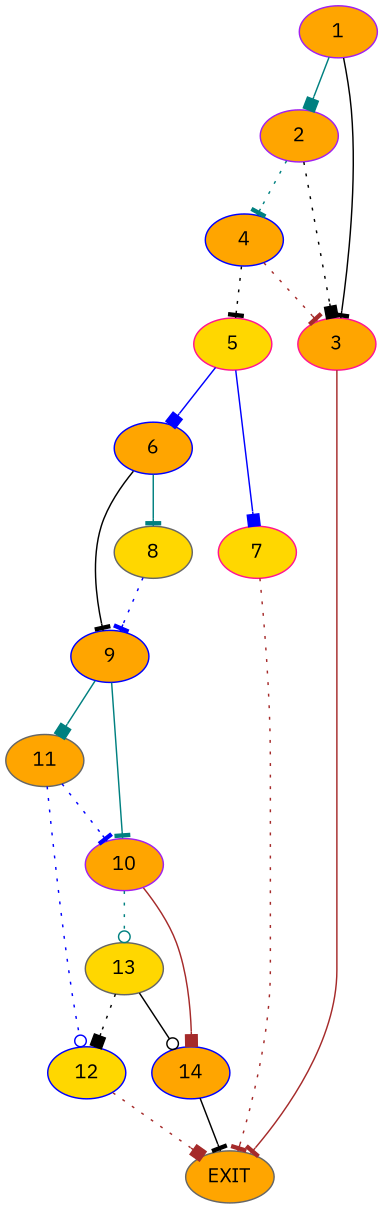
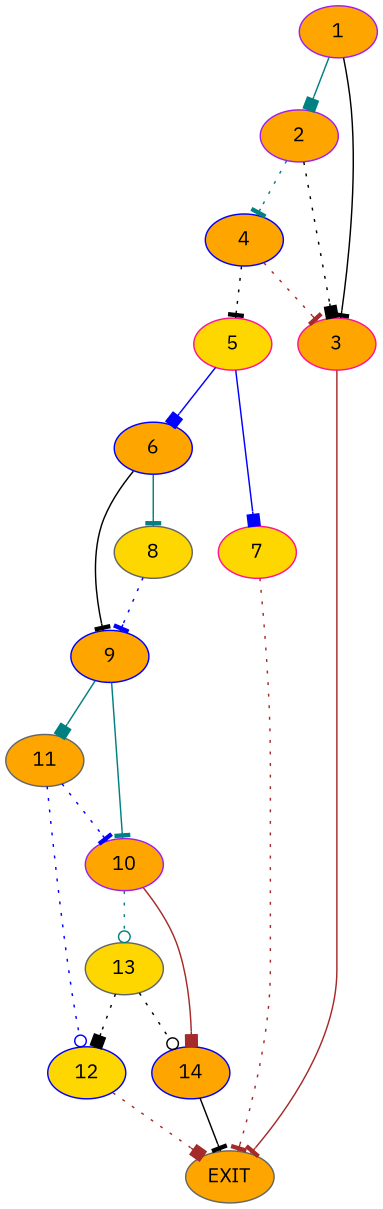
(154, 1016) -> (154, 1016)
